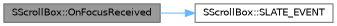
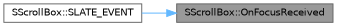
(173, 13) -> (154, 13)
